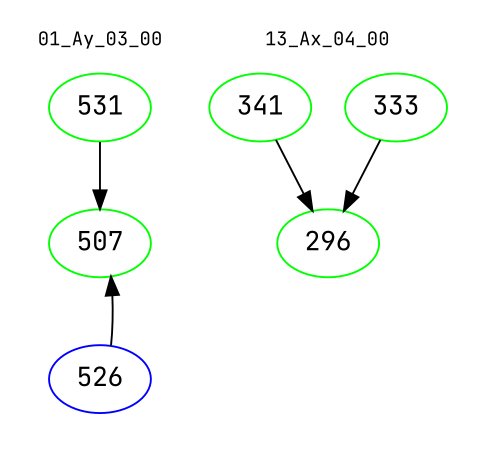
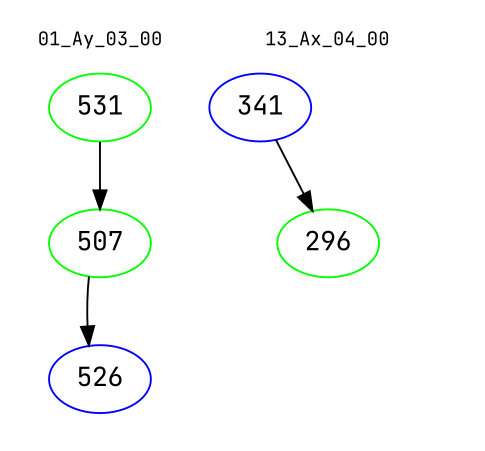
(260, 108) -> (260, 108)
(396, 108) -> none
(113, 321) -> (87, 301)
